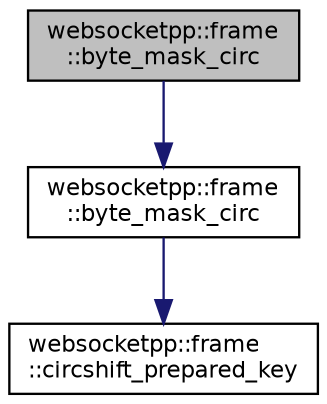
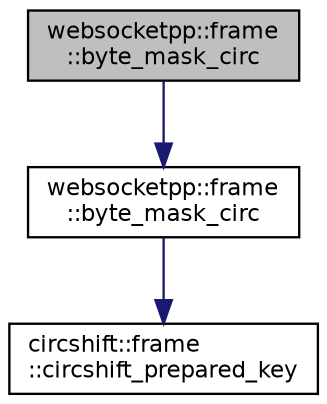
(164, 359) -> (164, 359)
